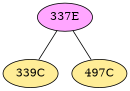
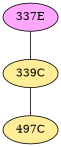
(82, 45) -> (31, 102)
